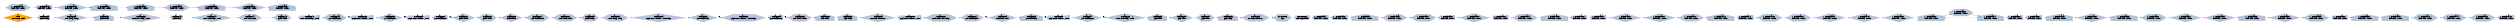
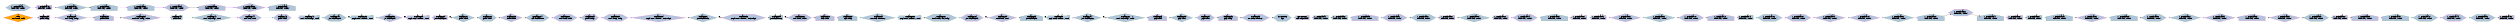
(1961, 18) -> (1915, 18)
